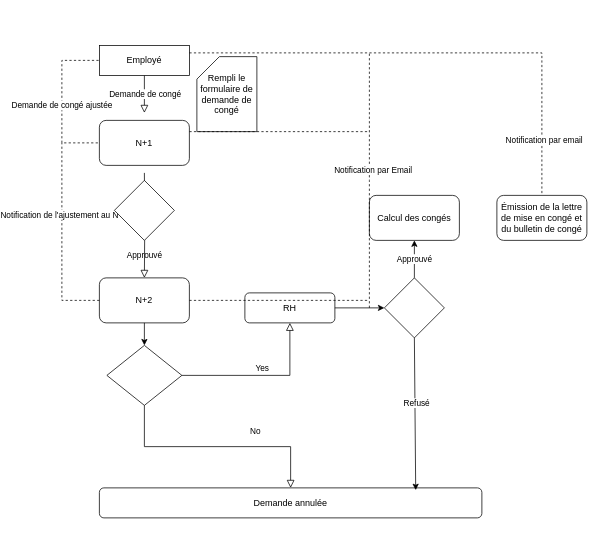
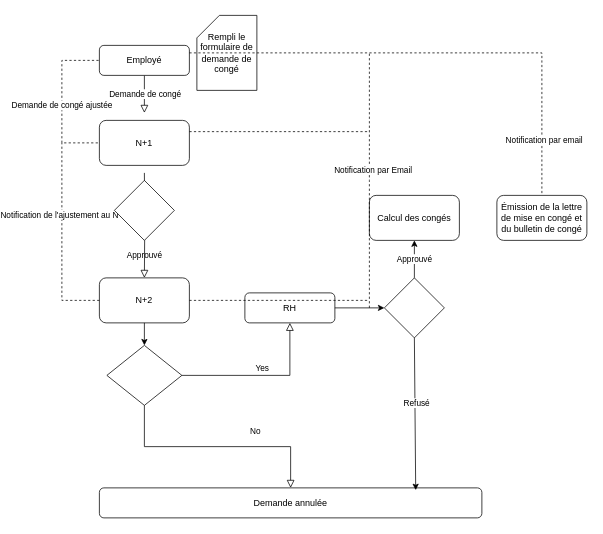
(144, 60) -> (144, 60)
(227, 94) -> (227, 53)
